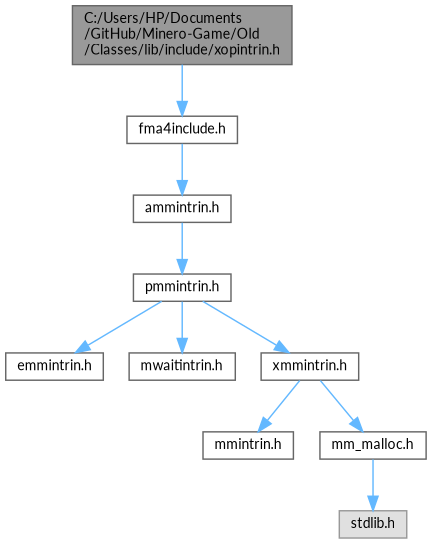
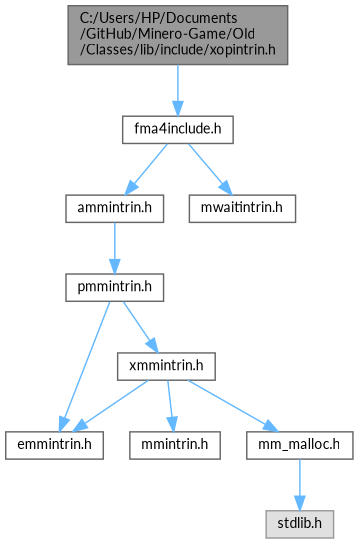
(182, 320) -> (206, 164)
none -> (117, 402)
